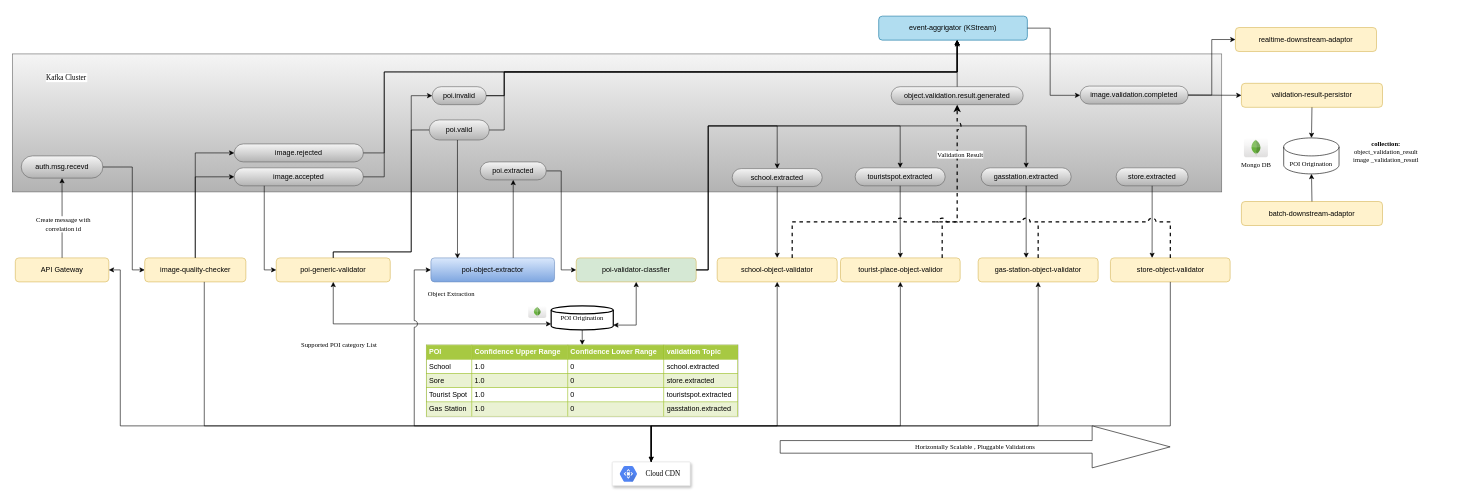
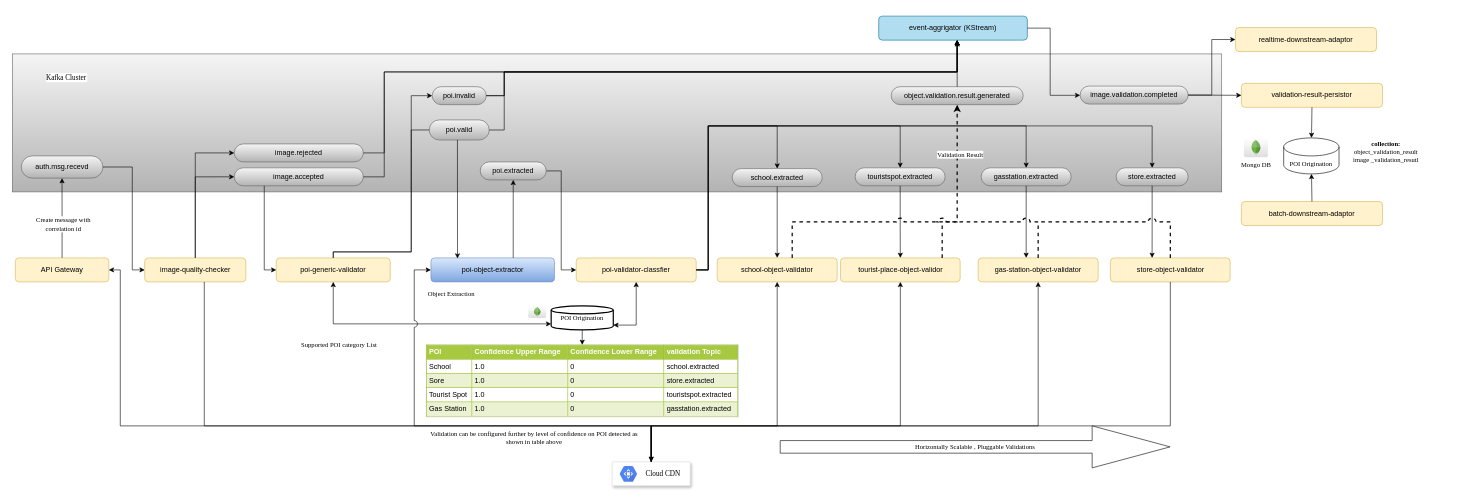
none -> (1152, 162)
(636, 270) -> (636, 270)
none -> (534, 438)
